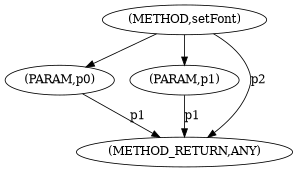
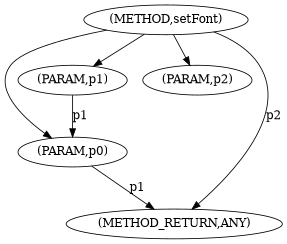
none -> (197, 80)
(185, 112) -> (73, 112)
